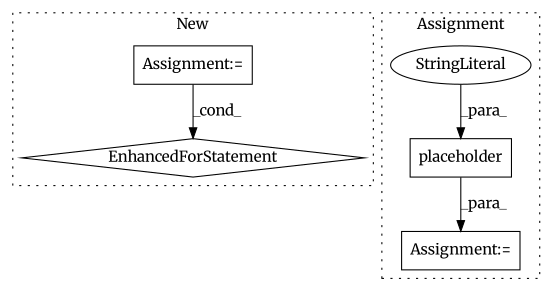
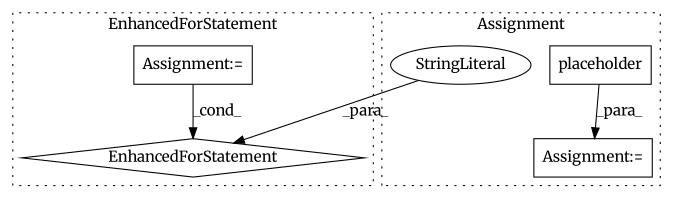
(193, 25) -> (193, 25)
(461, 106) -> (331, 110)
